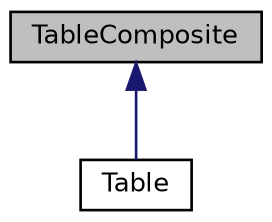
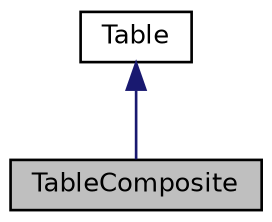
(136, 125) -> (136, 125)
